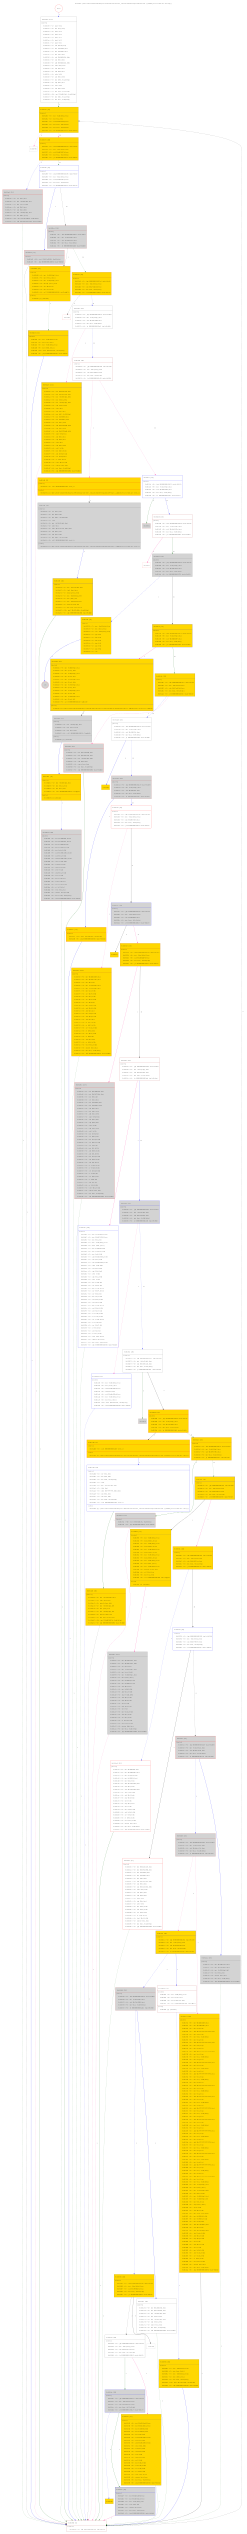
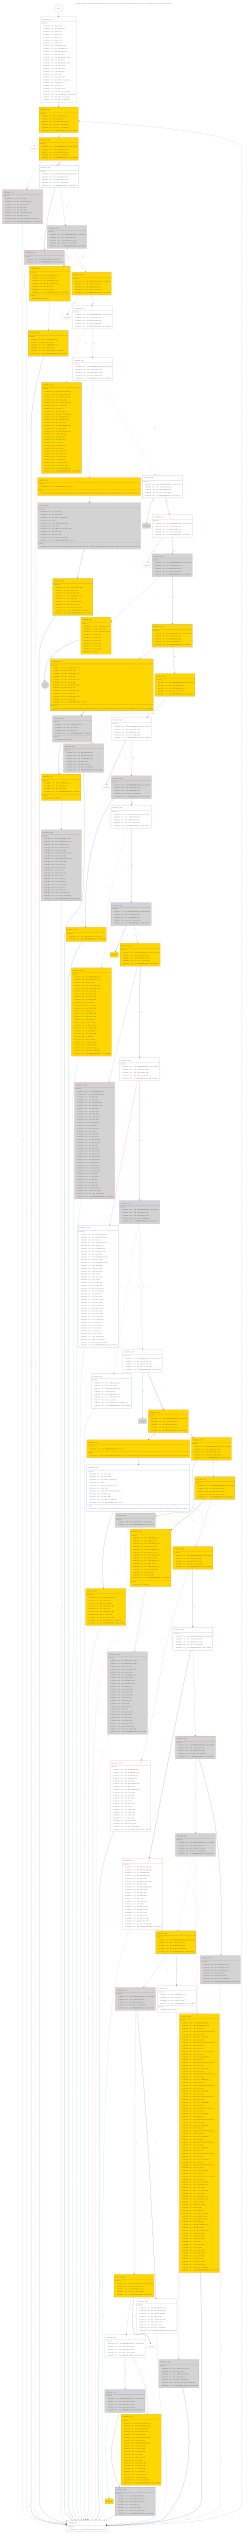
(106, 787) -> (106, 787)
(179, 2374) -> (179, 2374)
